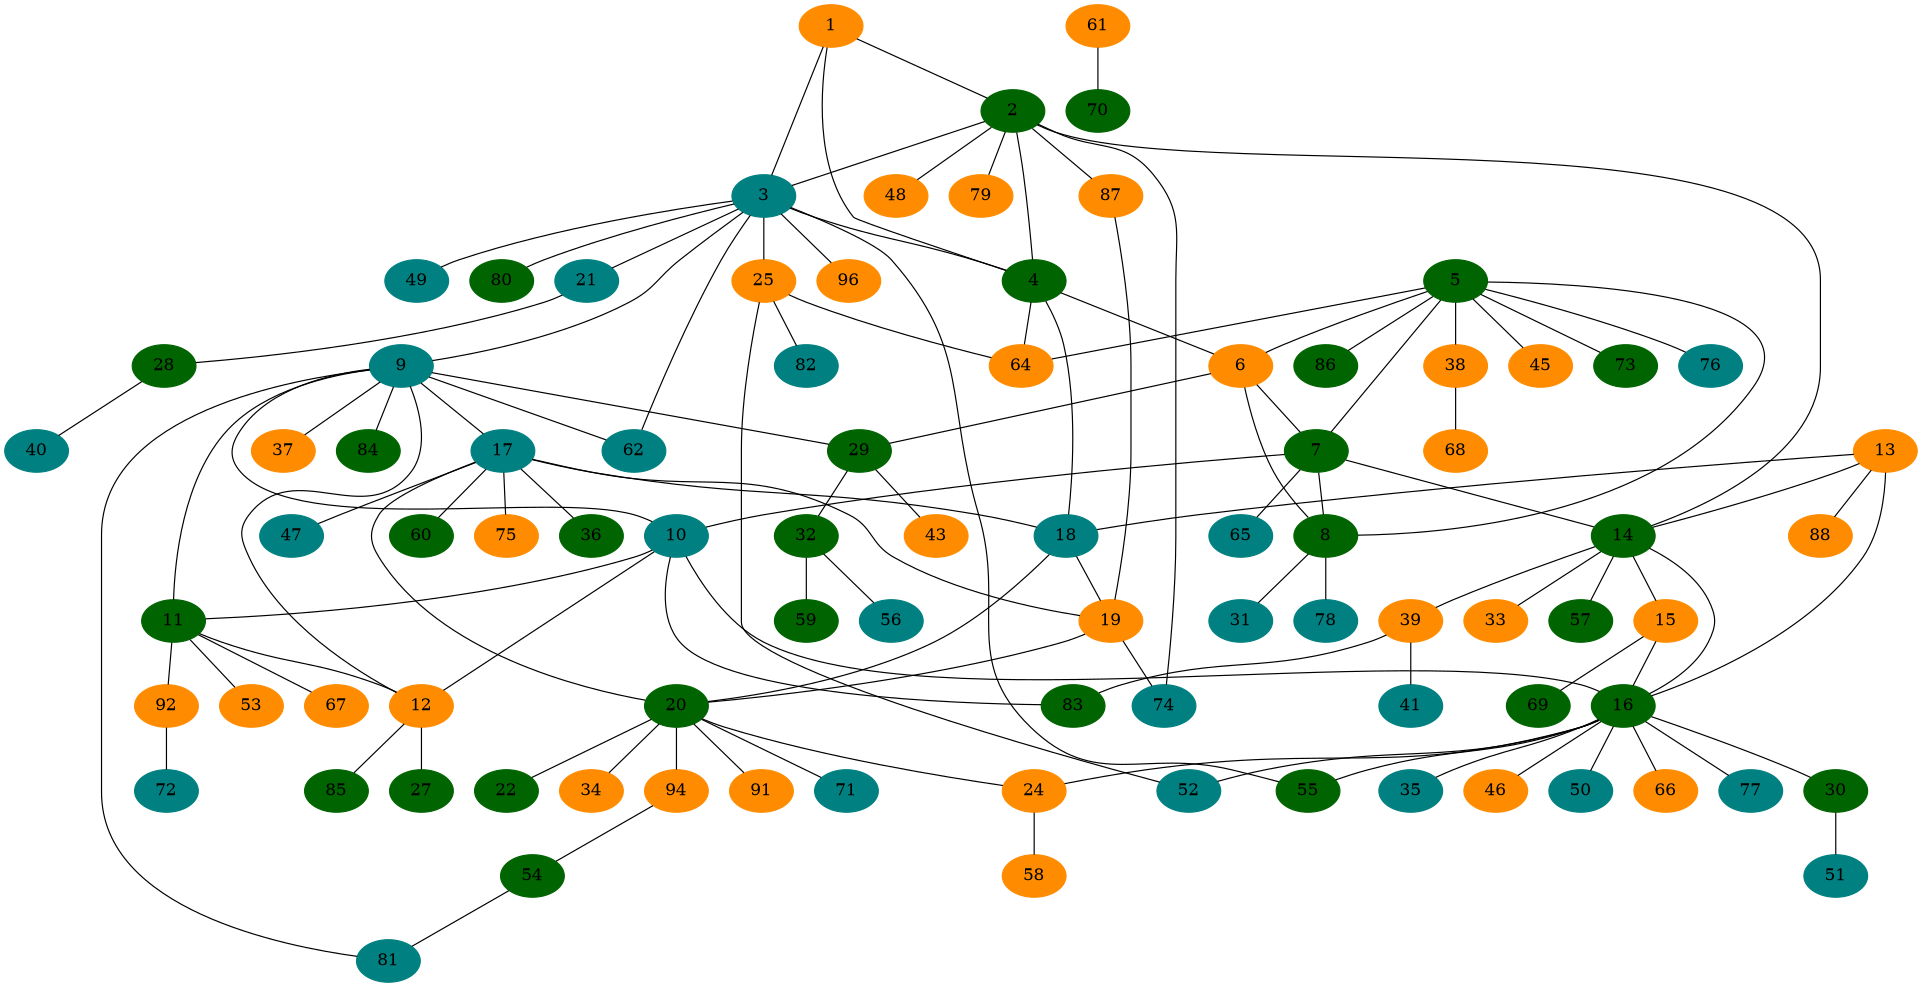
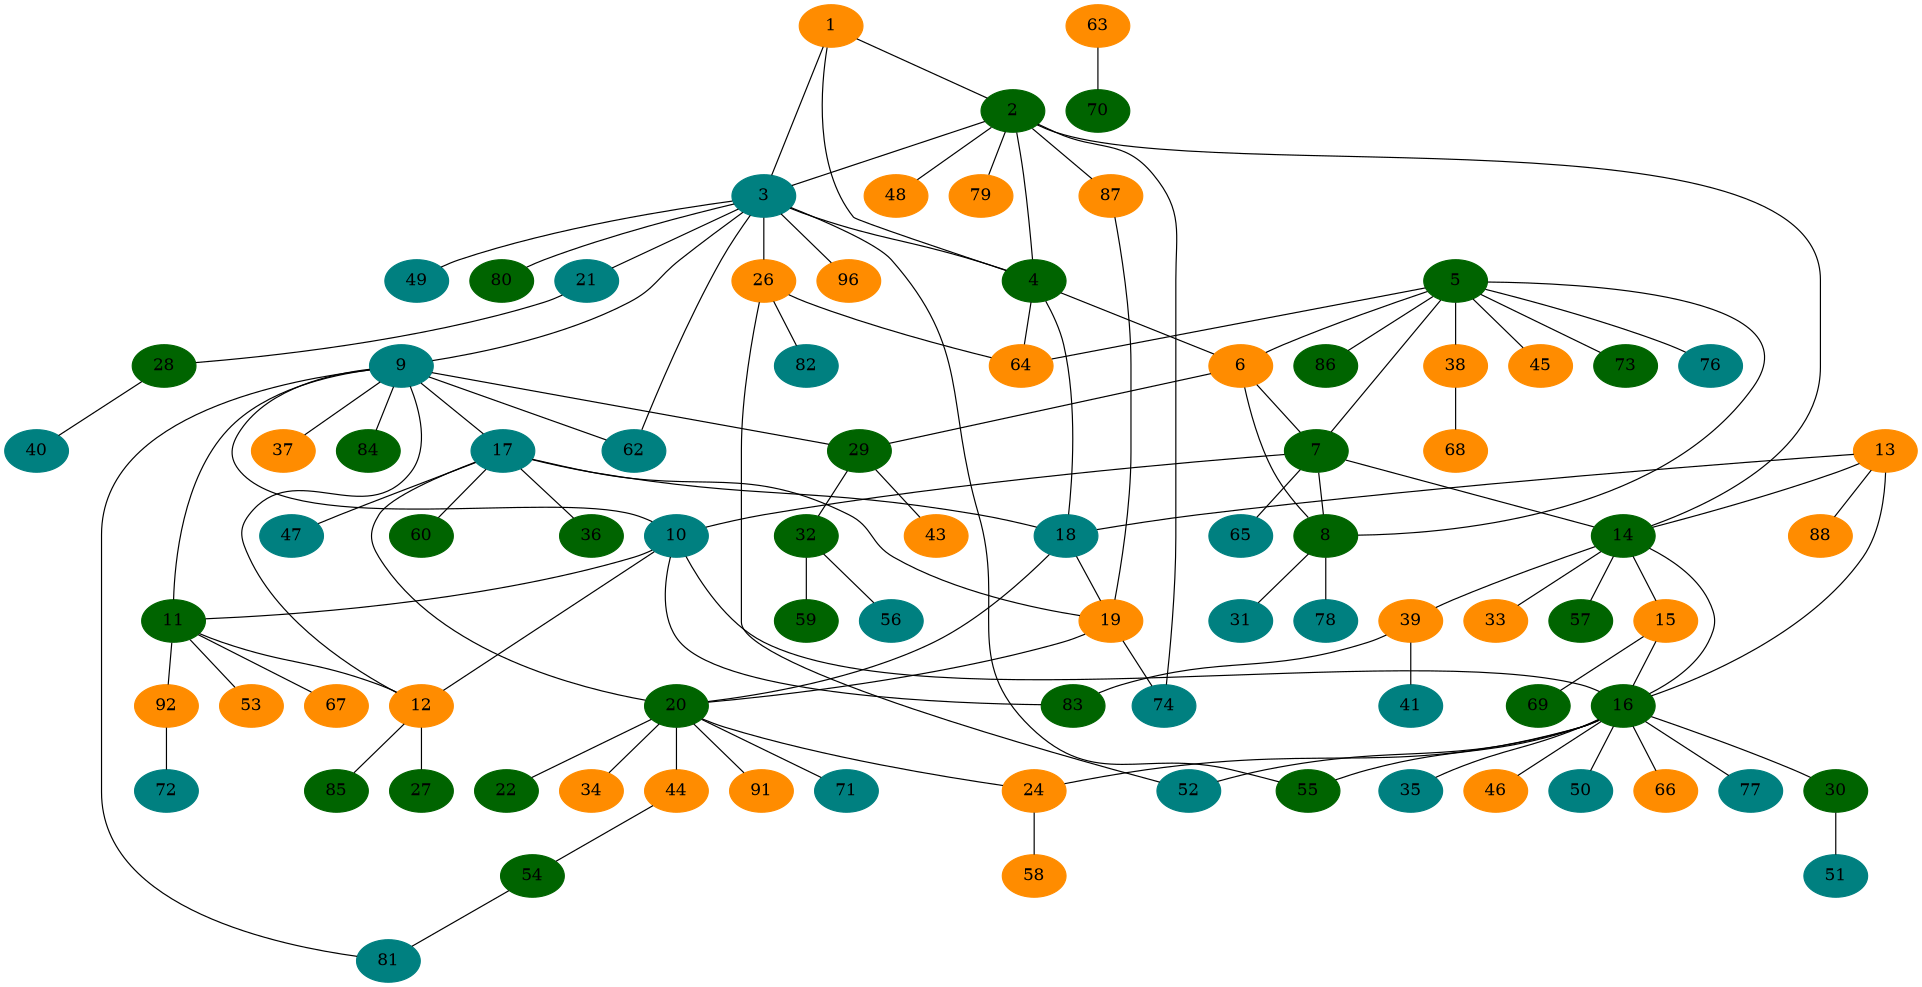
(1098, 26) -> (1098, 26)
(764, 281) -> (764, 281)
(506, 536) -> none
(676, 791) -> (676, 791)
